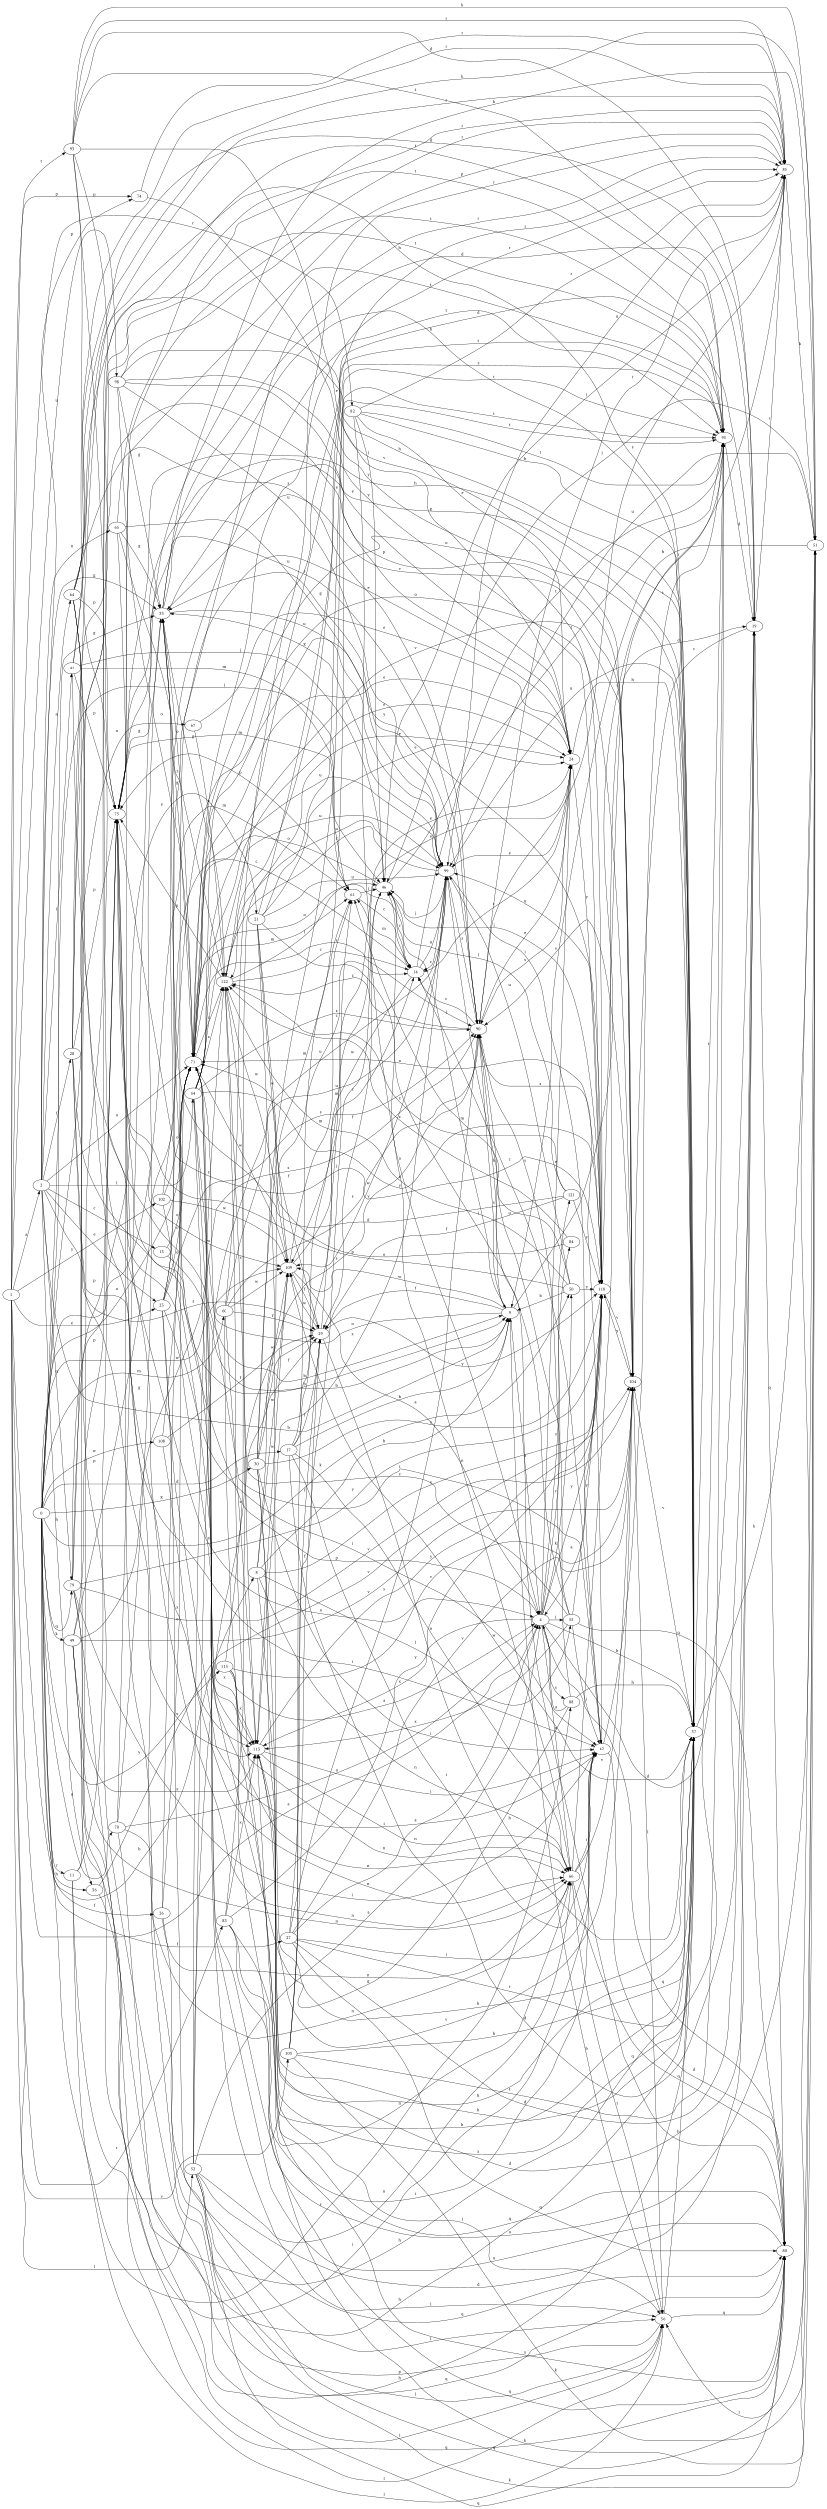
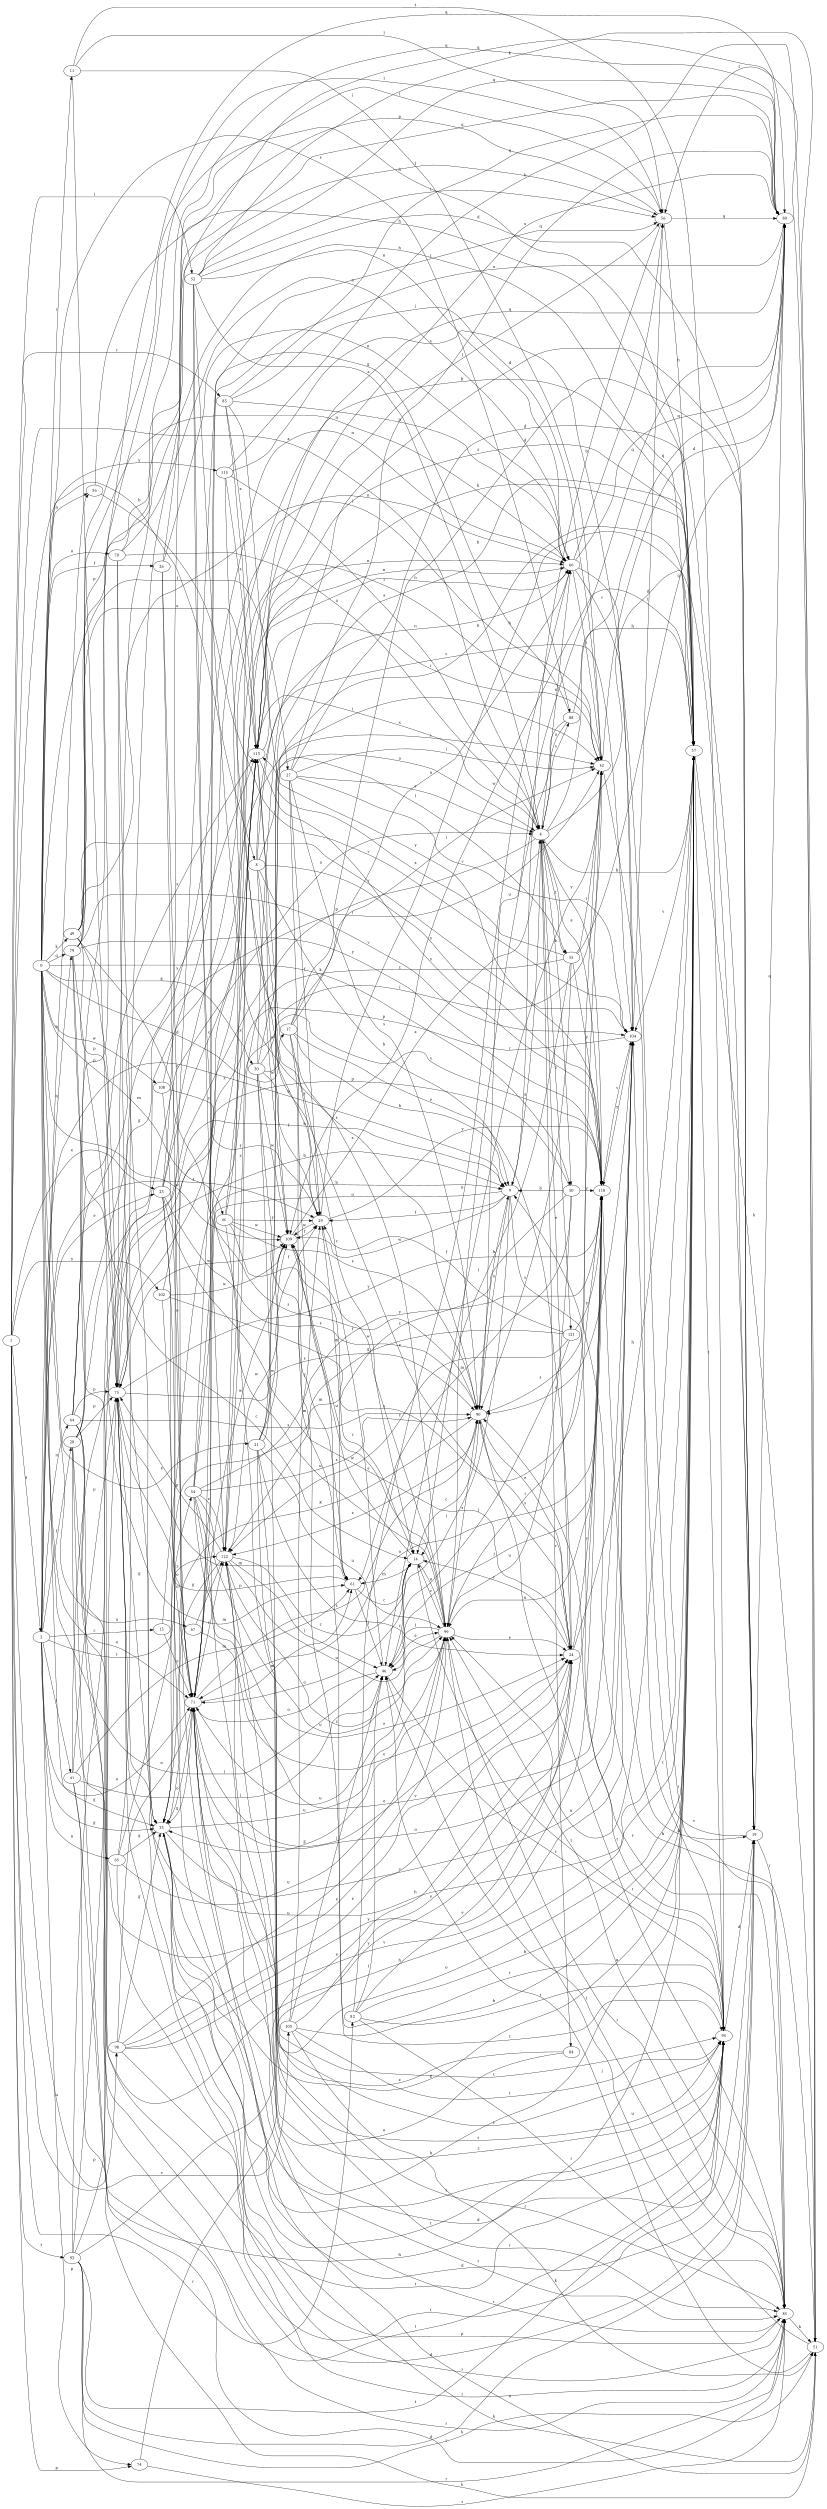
none -> (593, 1991)
